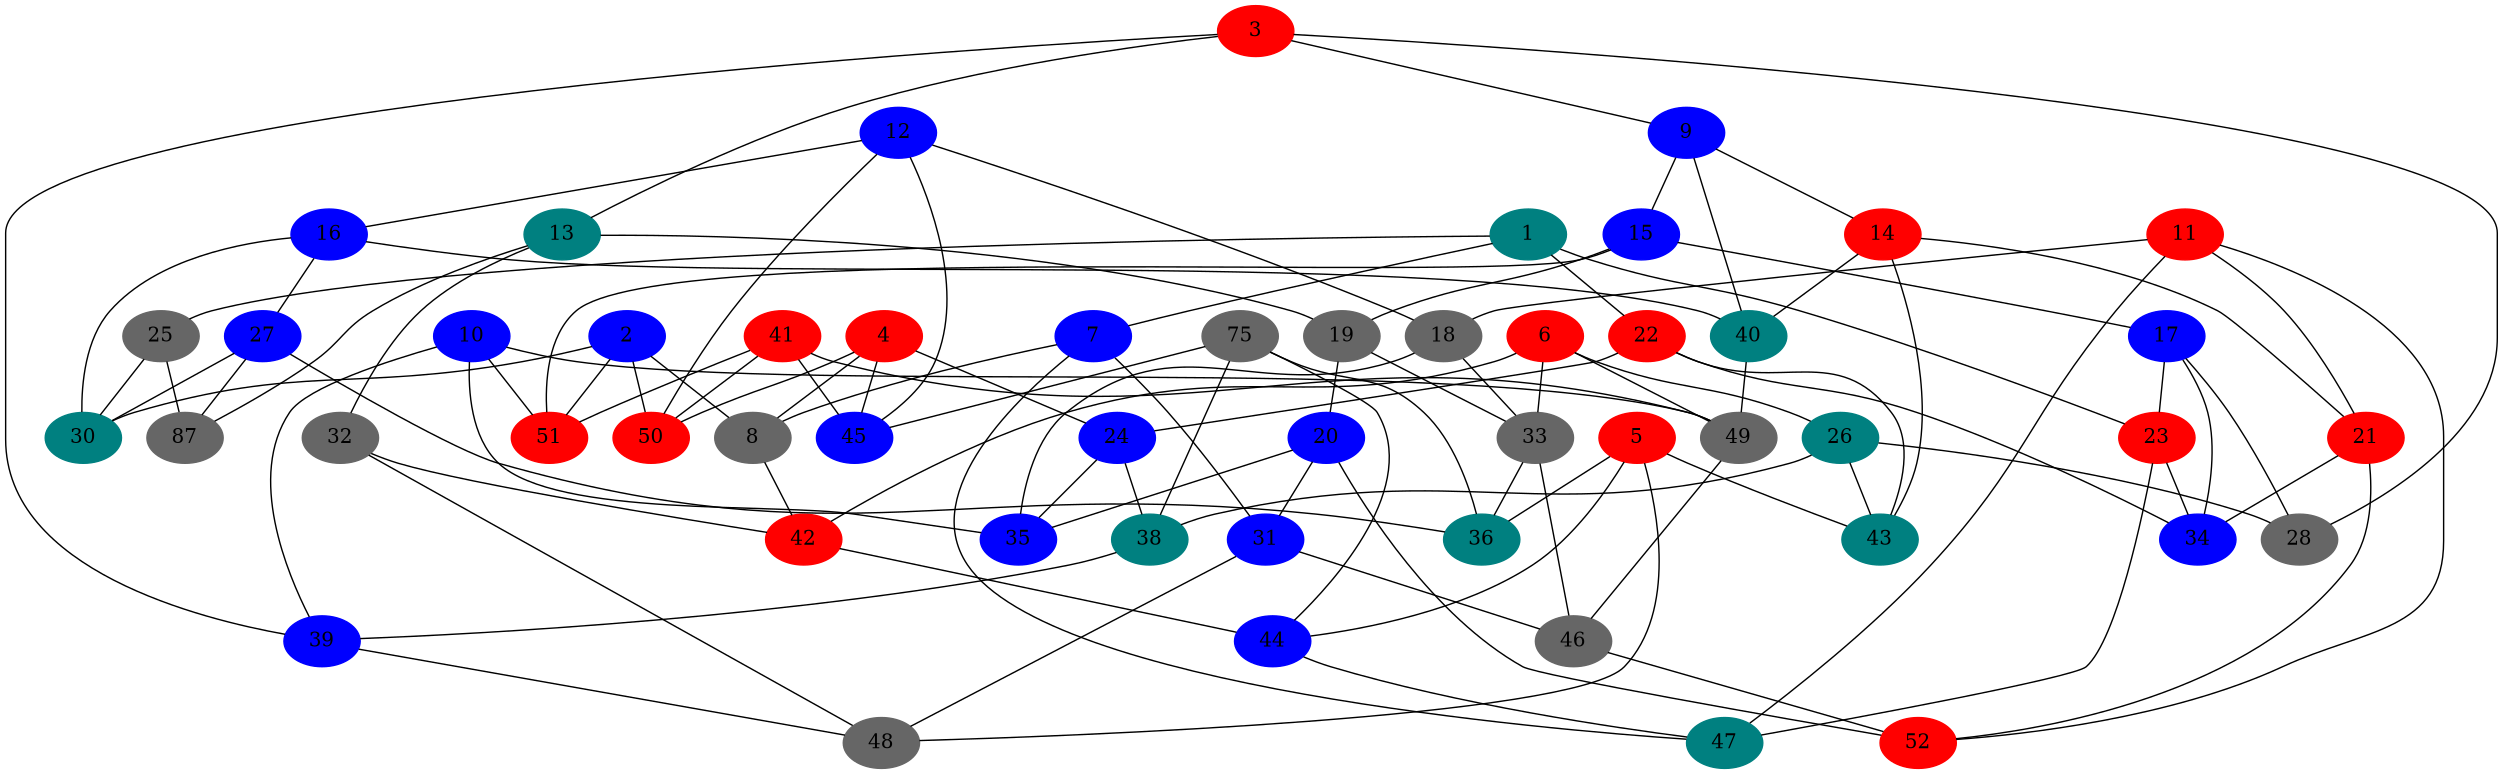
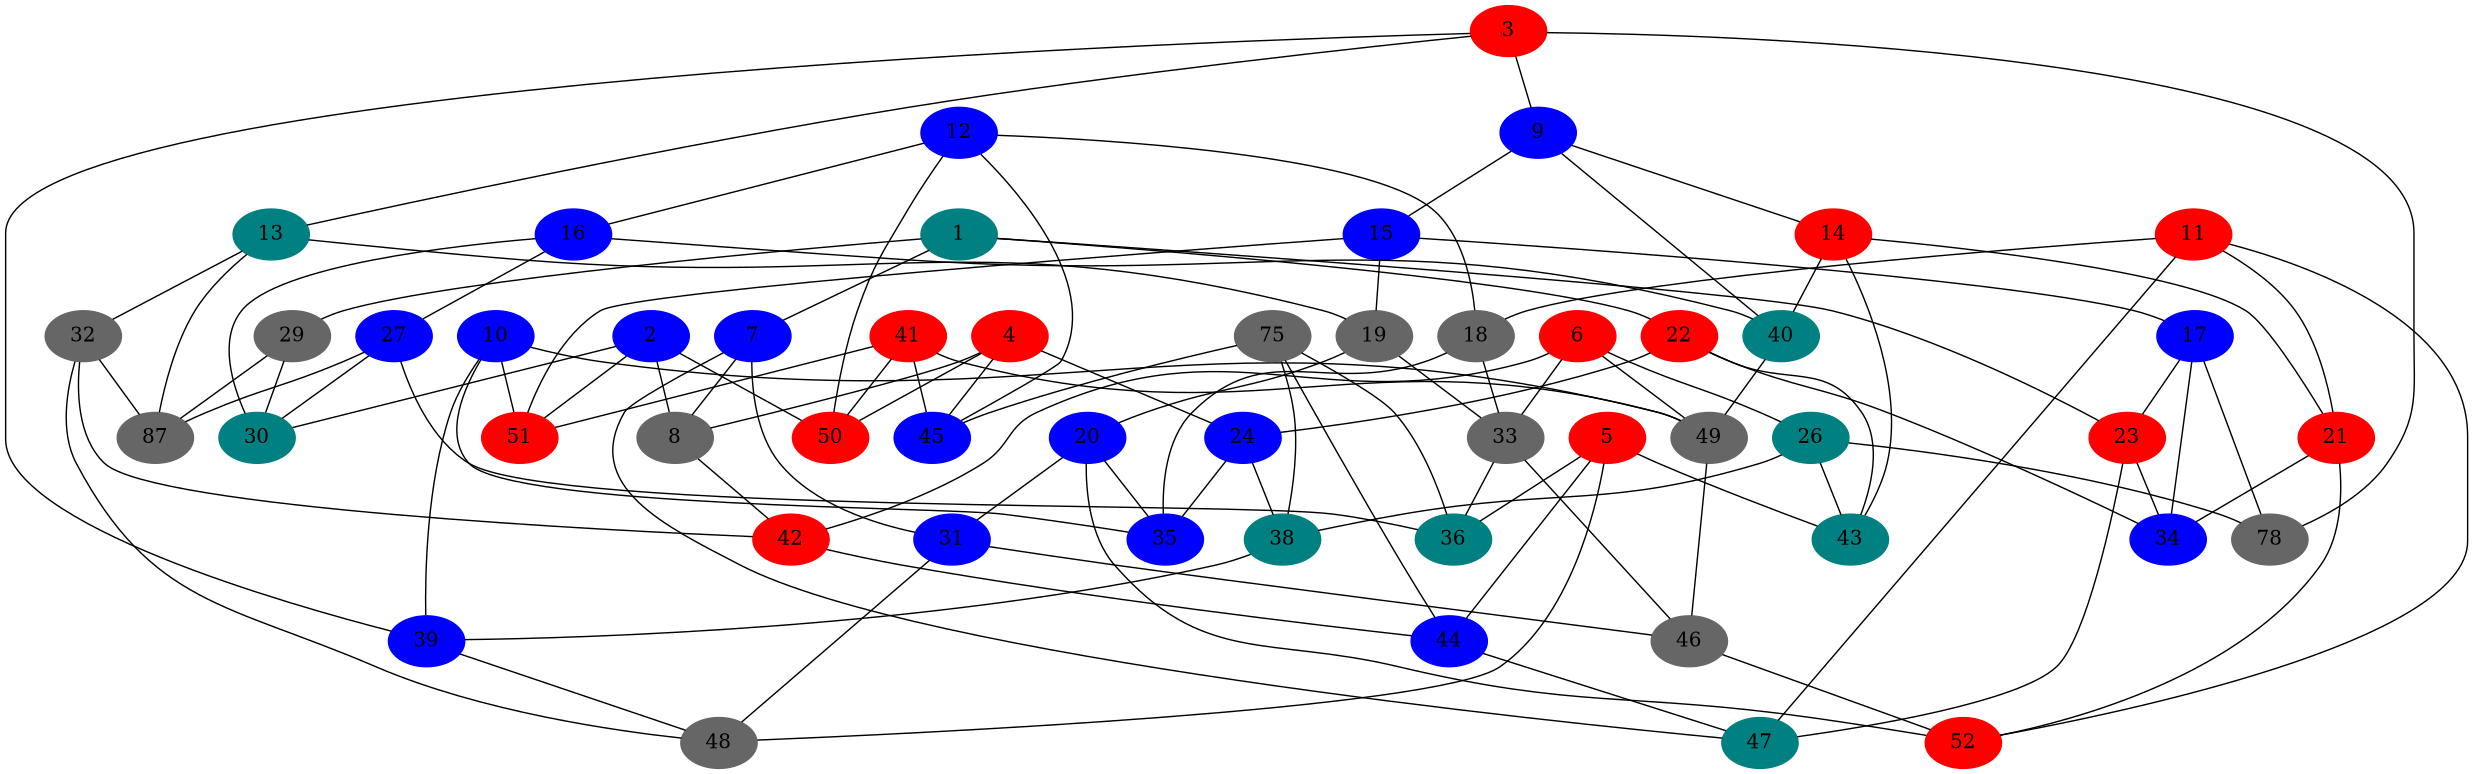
(161, 336) -> (292, 336)
none -> (119, 387)
(2300, 540) -> (2270, 540)
